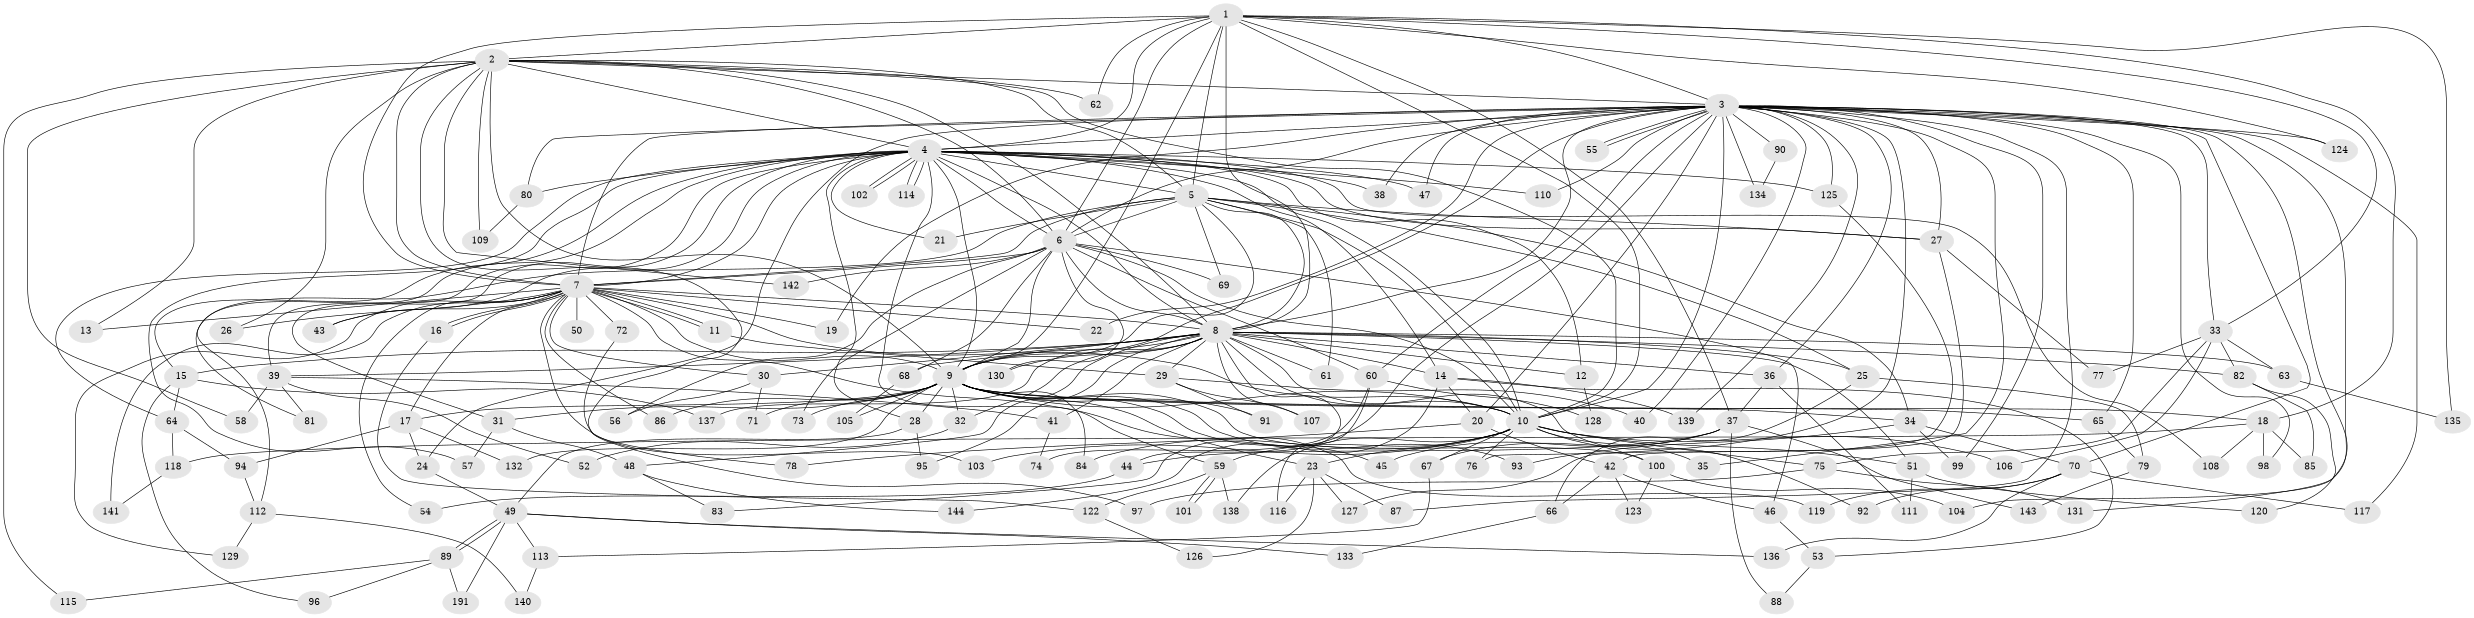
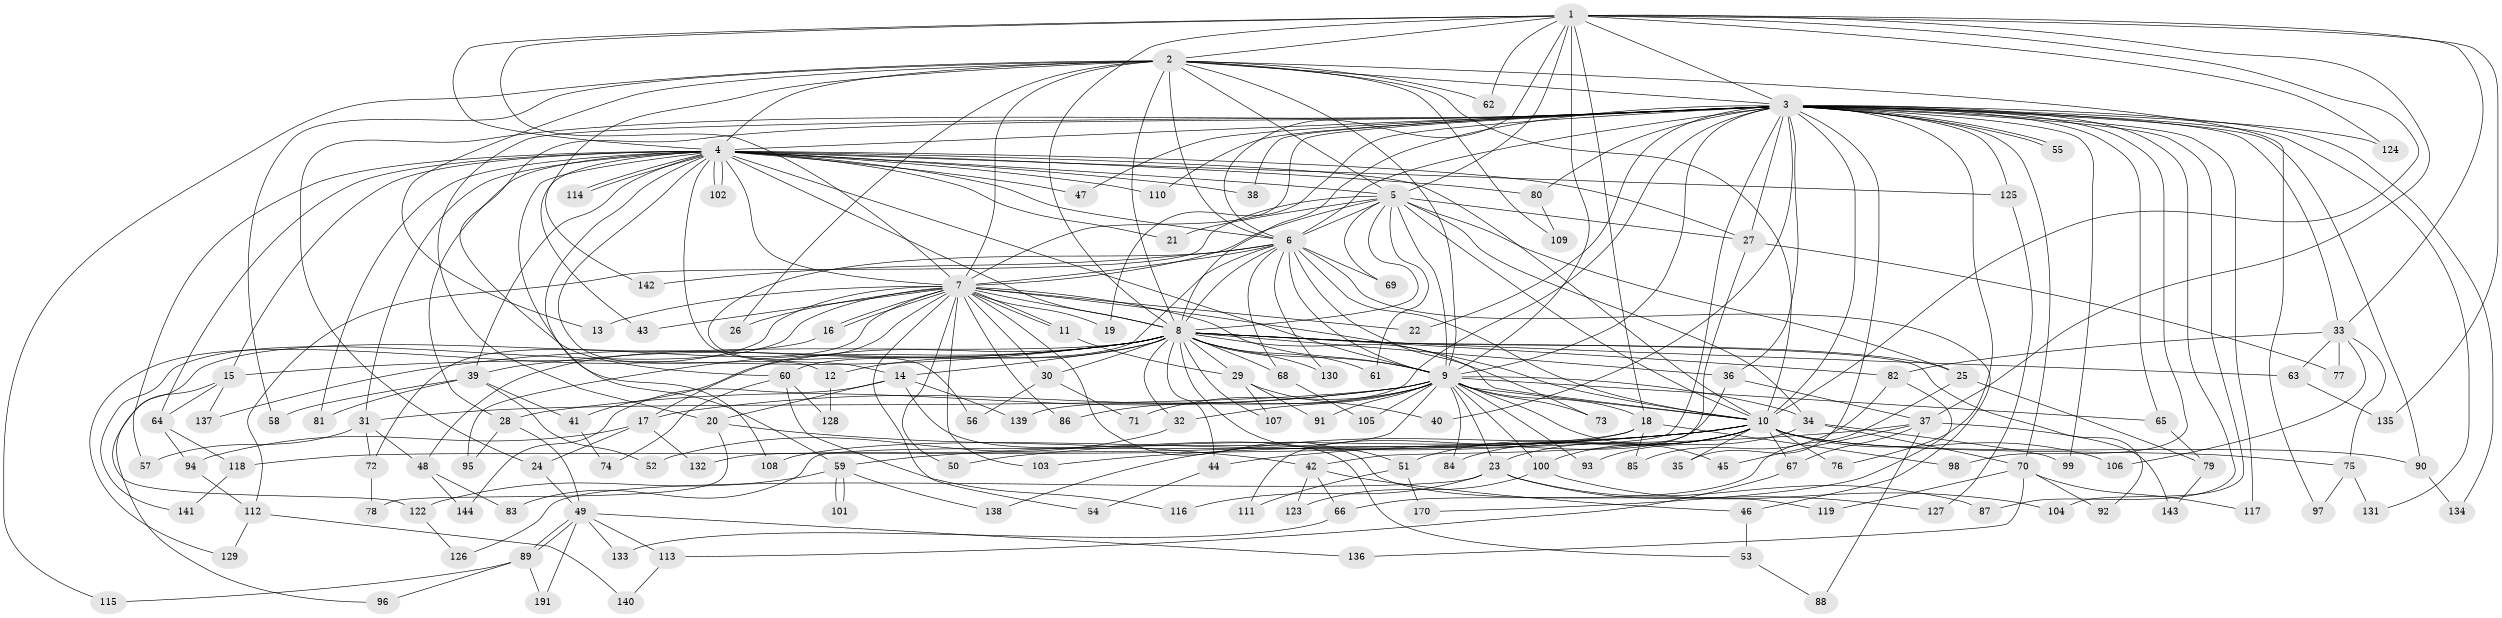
none -> (1358, 443)
none -> (368, 444)
none -> (2091, 450)
(2259, 512) -> (1422, 512)
